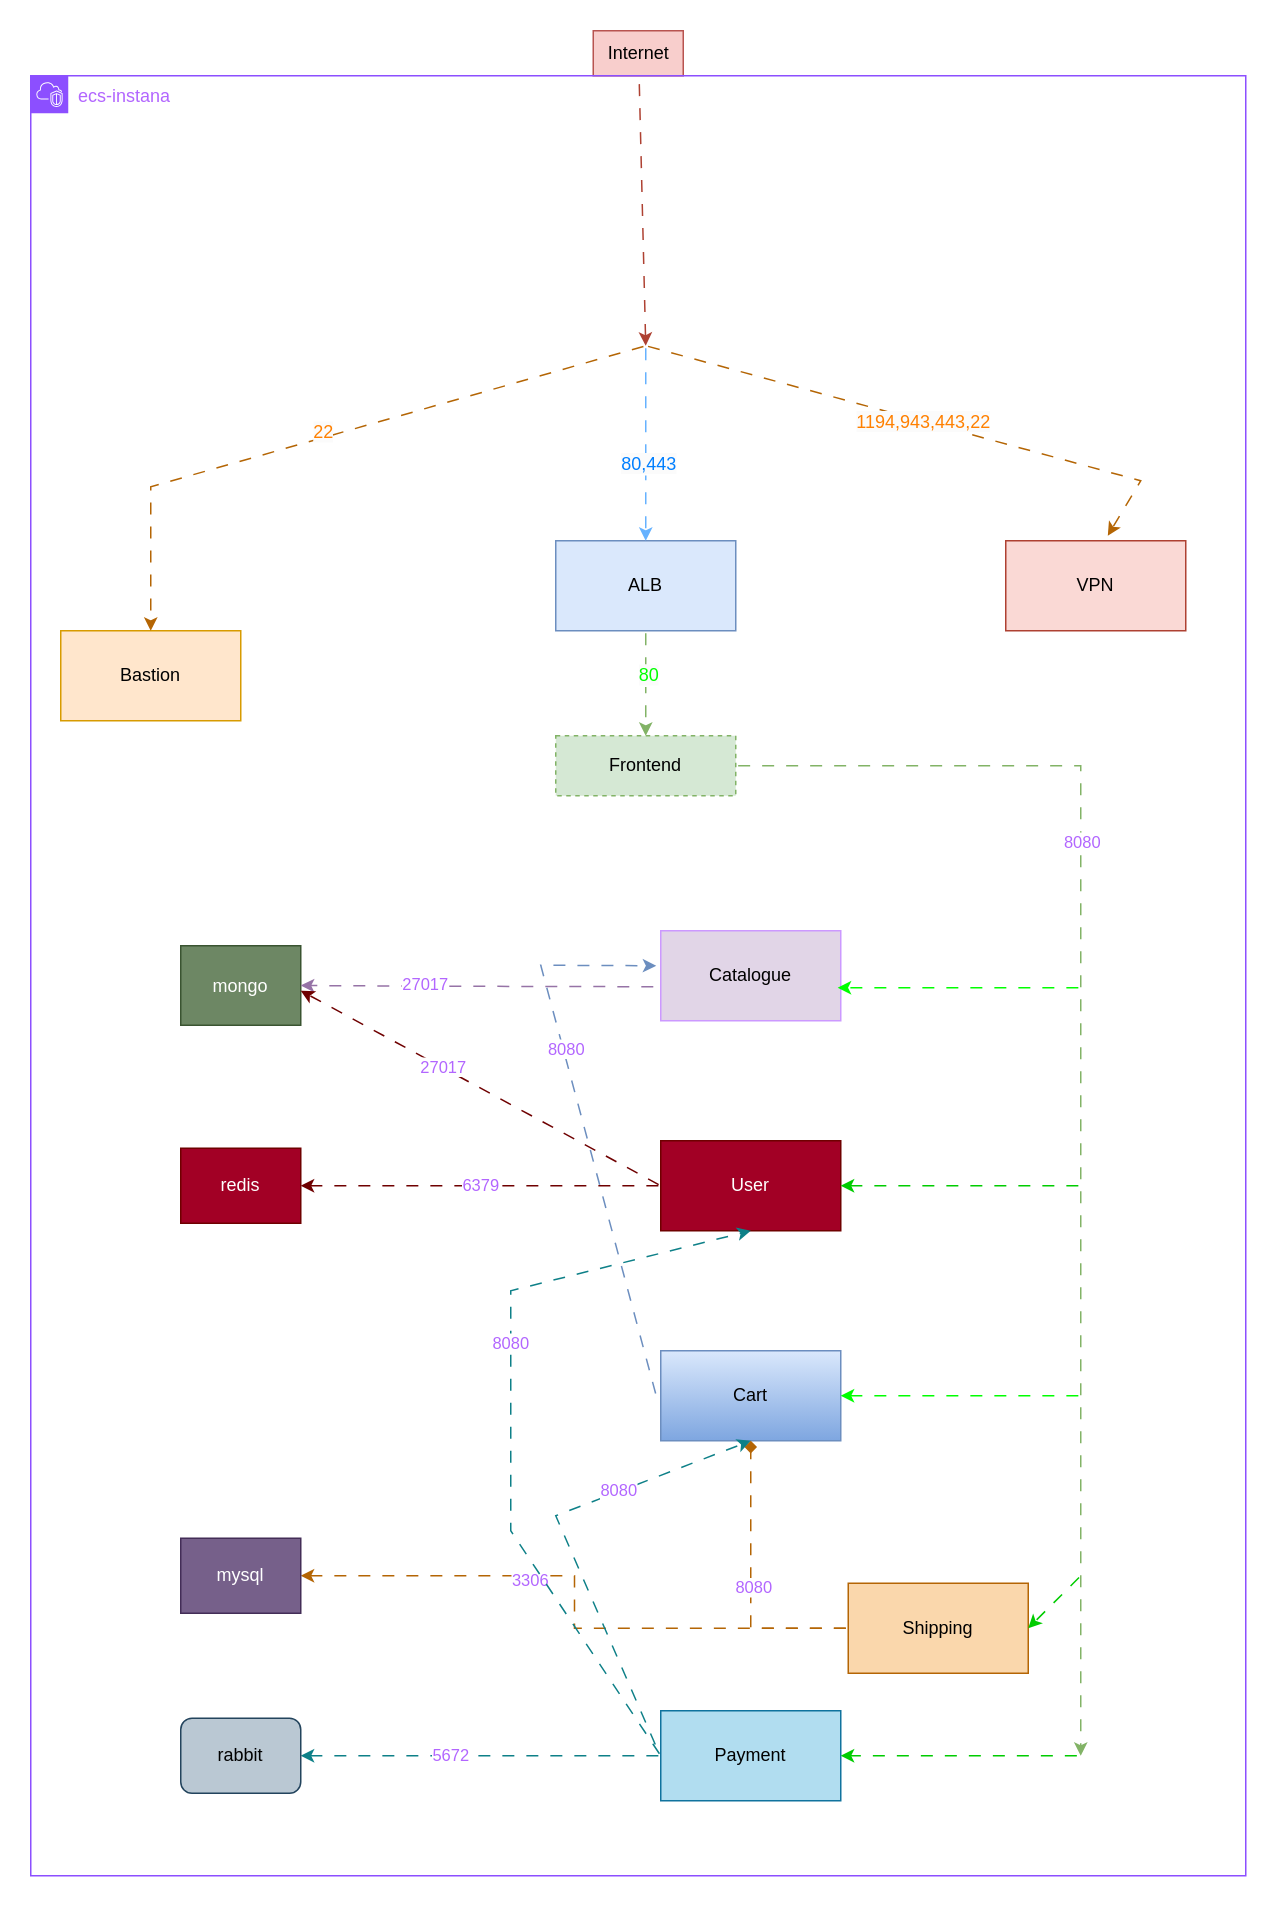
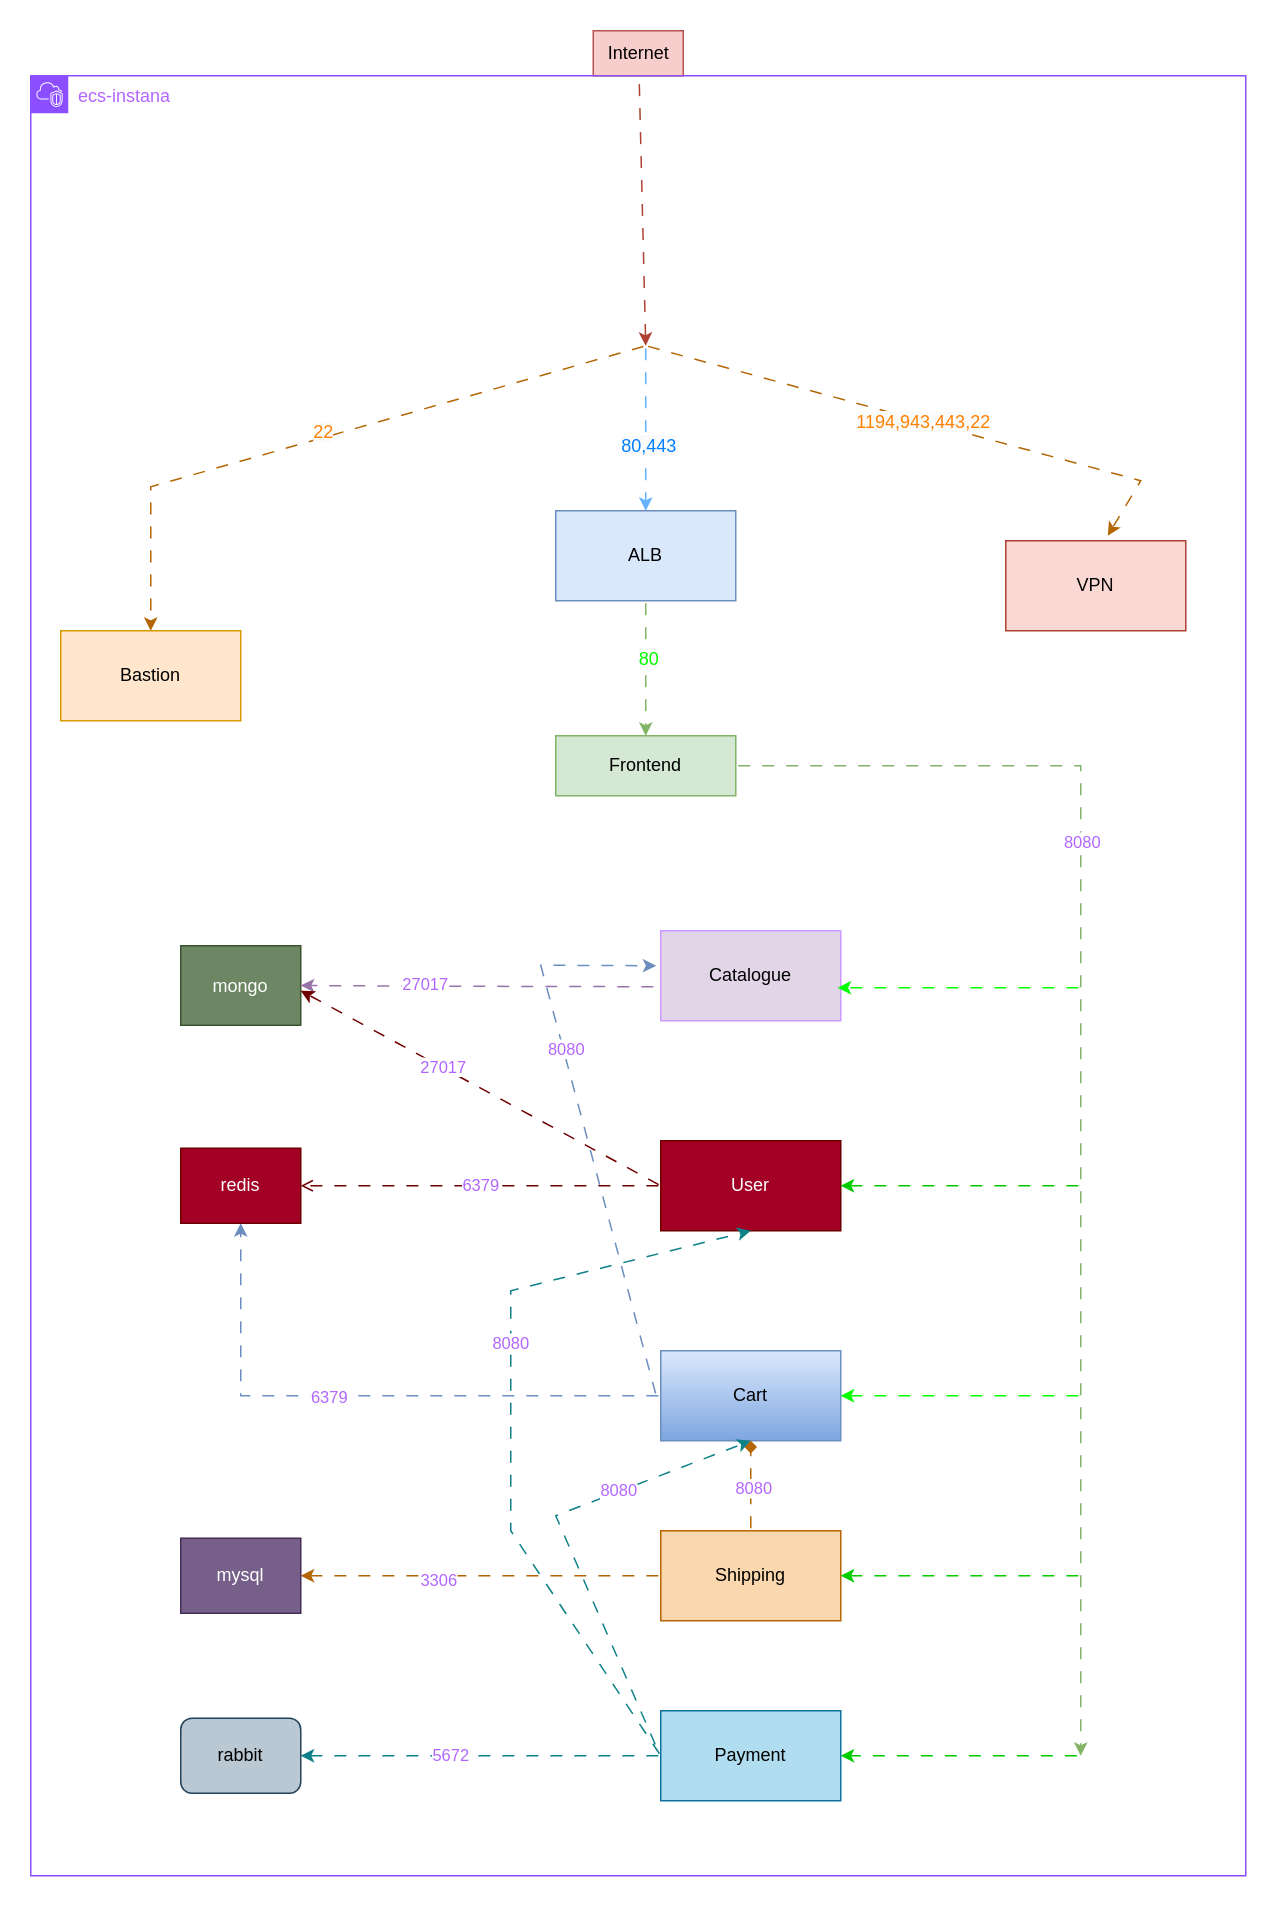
(646, 586) -> (646, 556)
(646, 766) -> (646, 766)
(312, 1186) -> (309, 1186)
none -> (329, 1396)
(938, 1628) -> (751, 1576)
